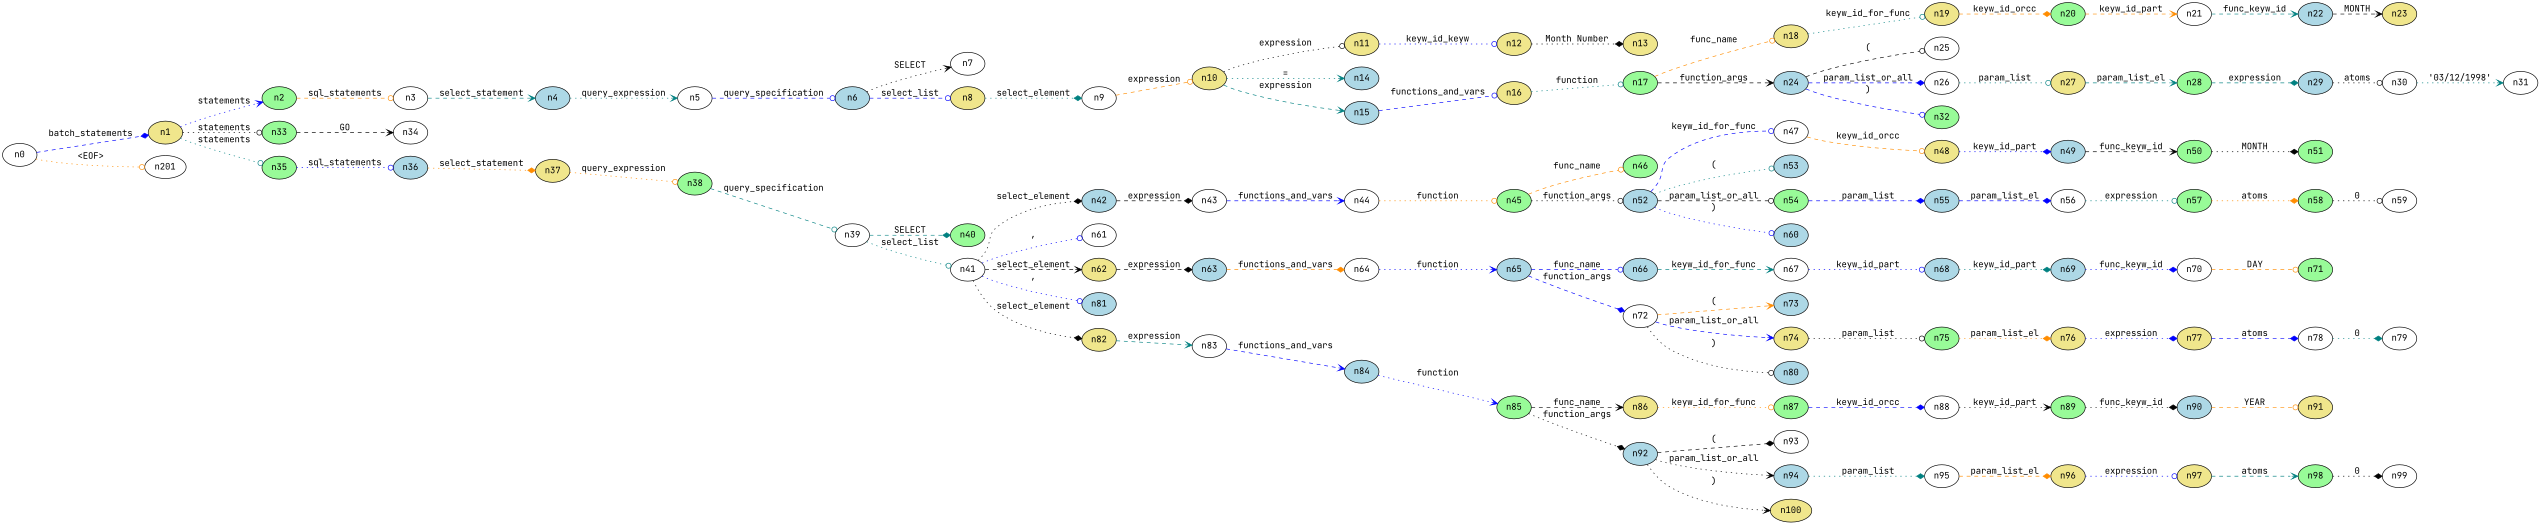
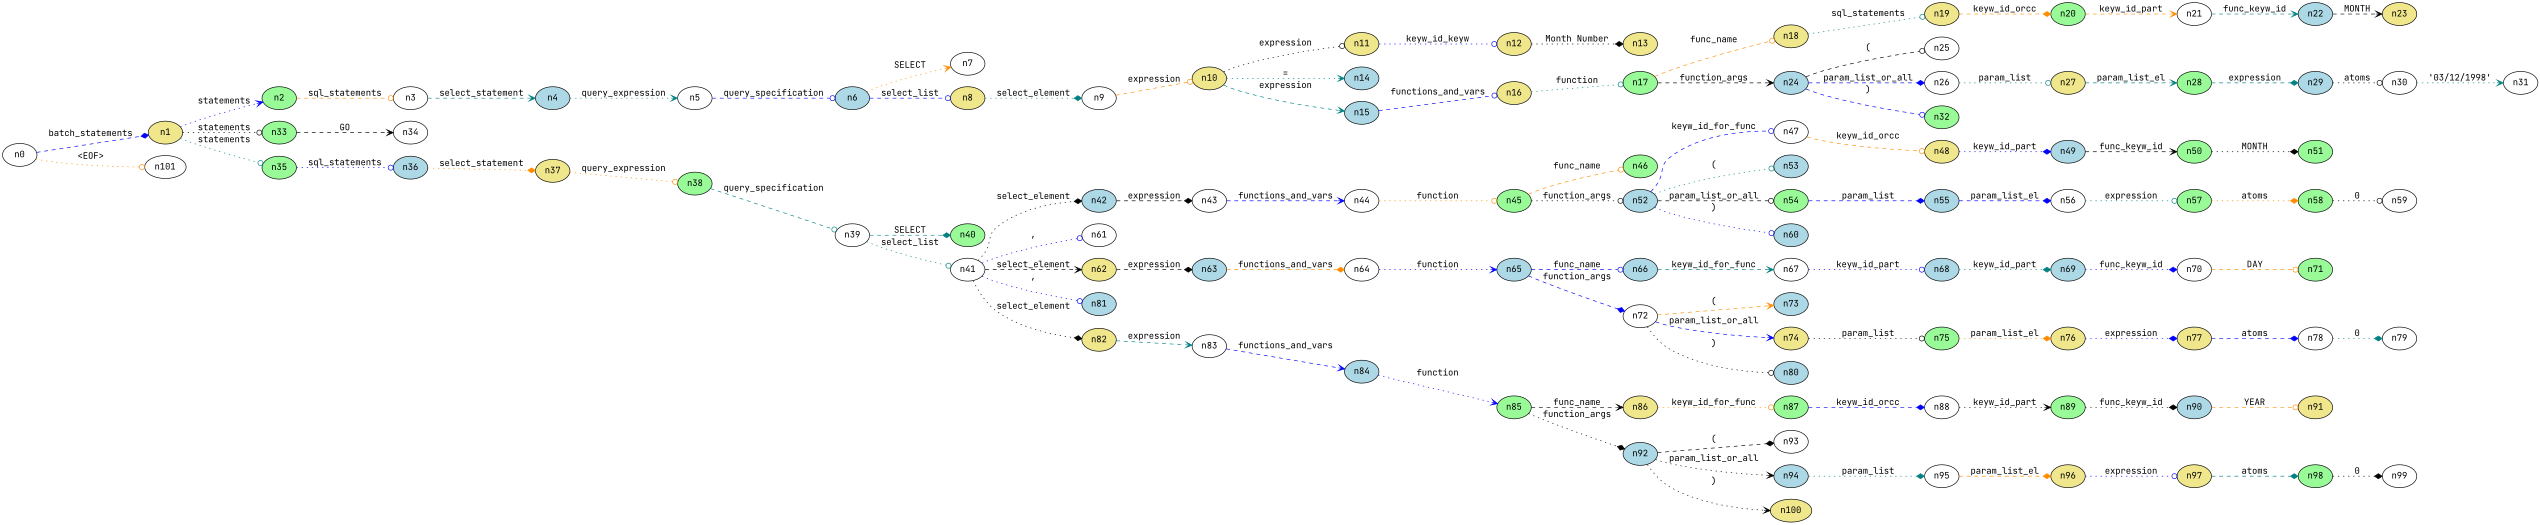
(1868, 14) -> (1868, 14)
(905, 79) -> (905, 79)
(165, 167) -> (165, 167)
(2251, 476) -> (2251, 476)
